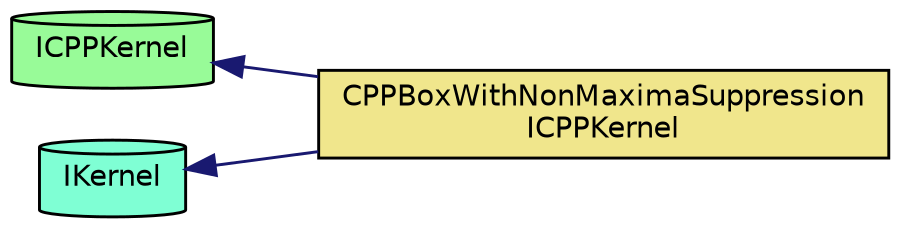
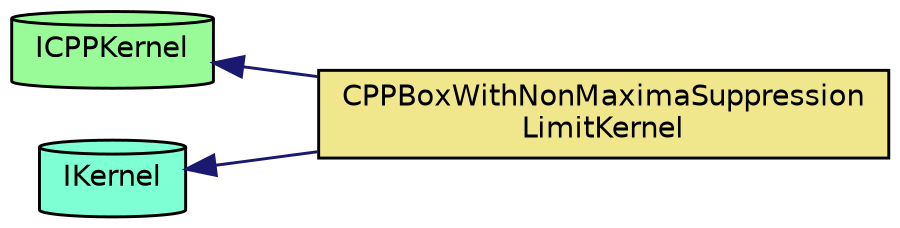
(604, 114) -> (604, 114)
